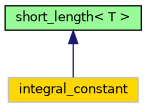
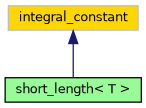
(73, 61) -> (73, 61)
